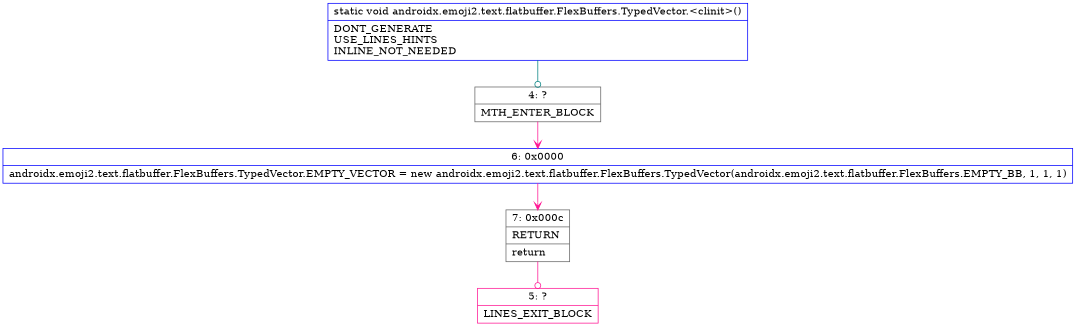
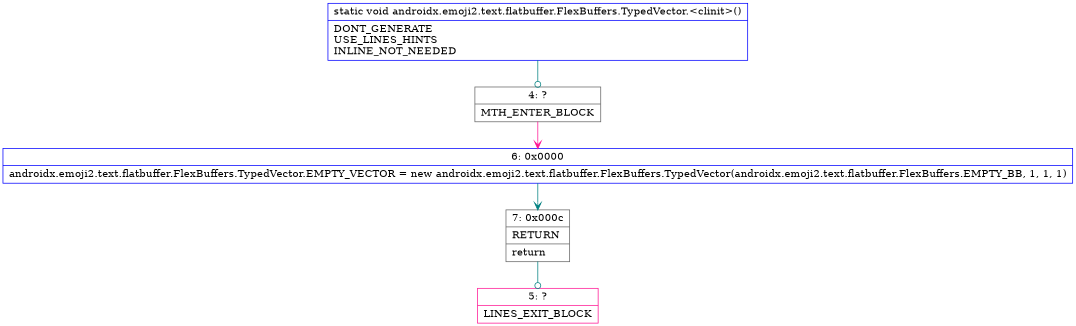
(538, 193) -> (538, 193)
(538, 272) -> (538, 272)
